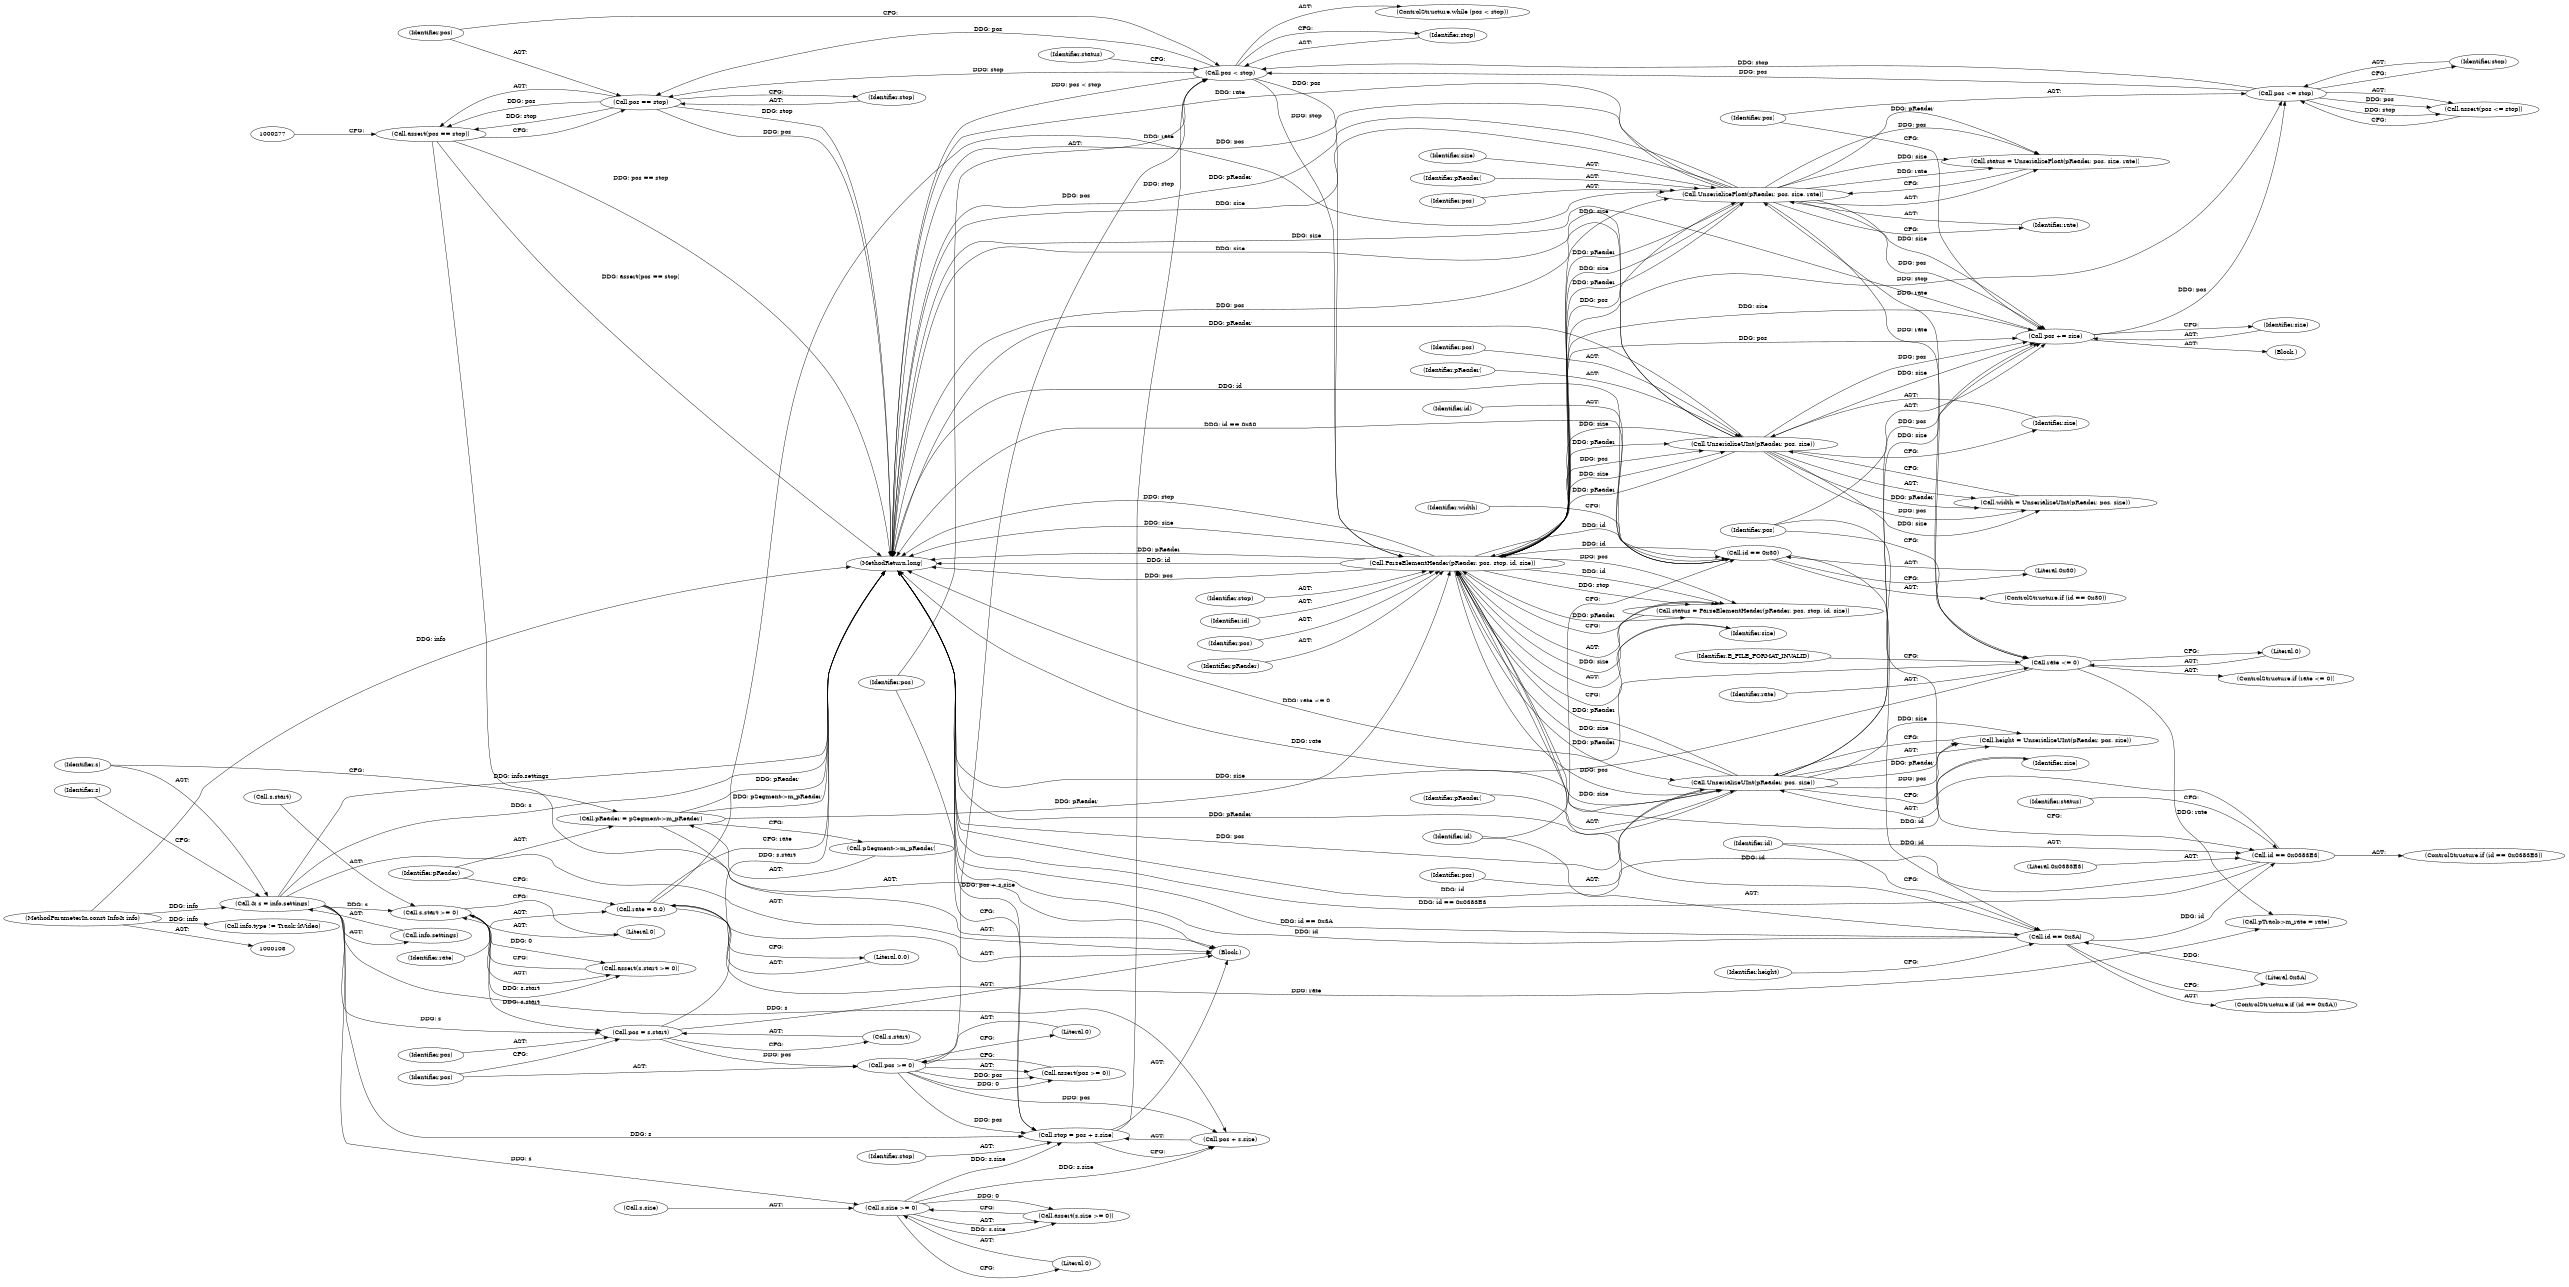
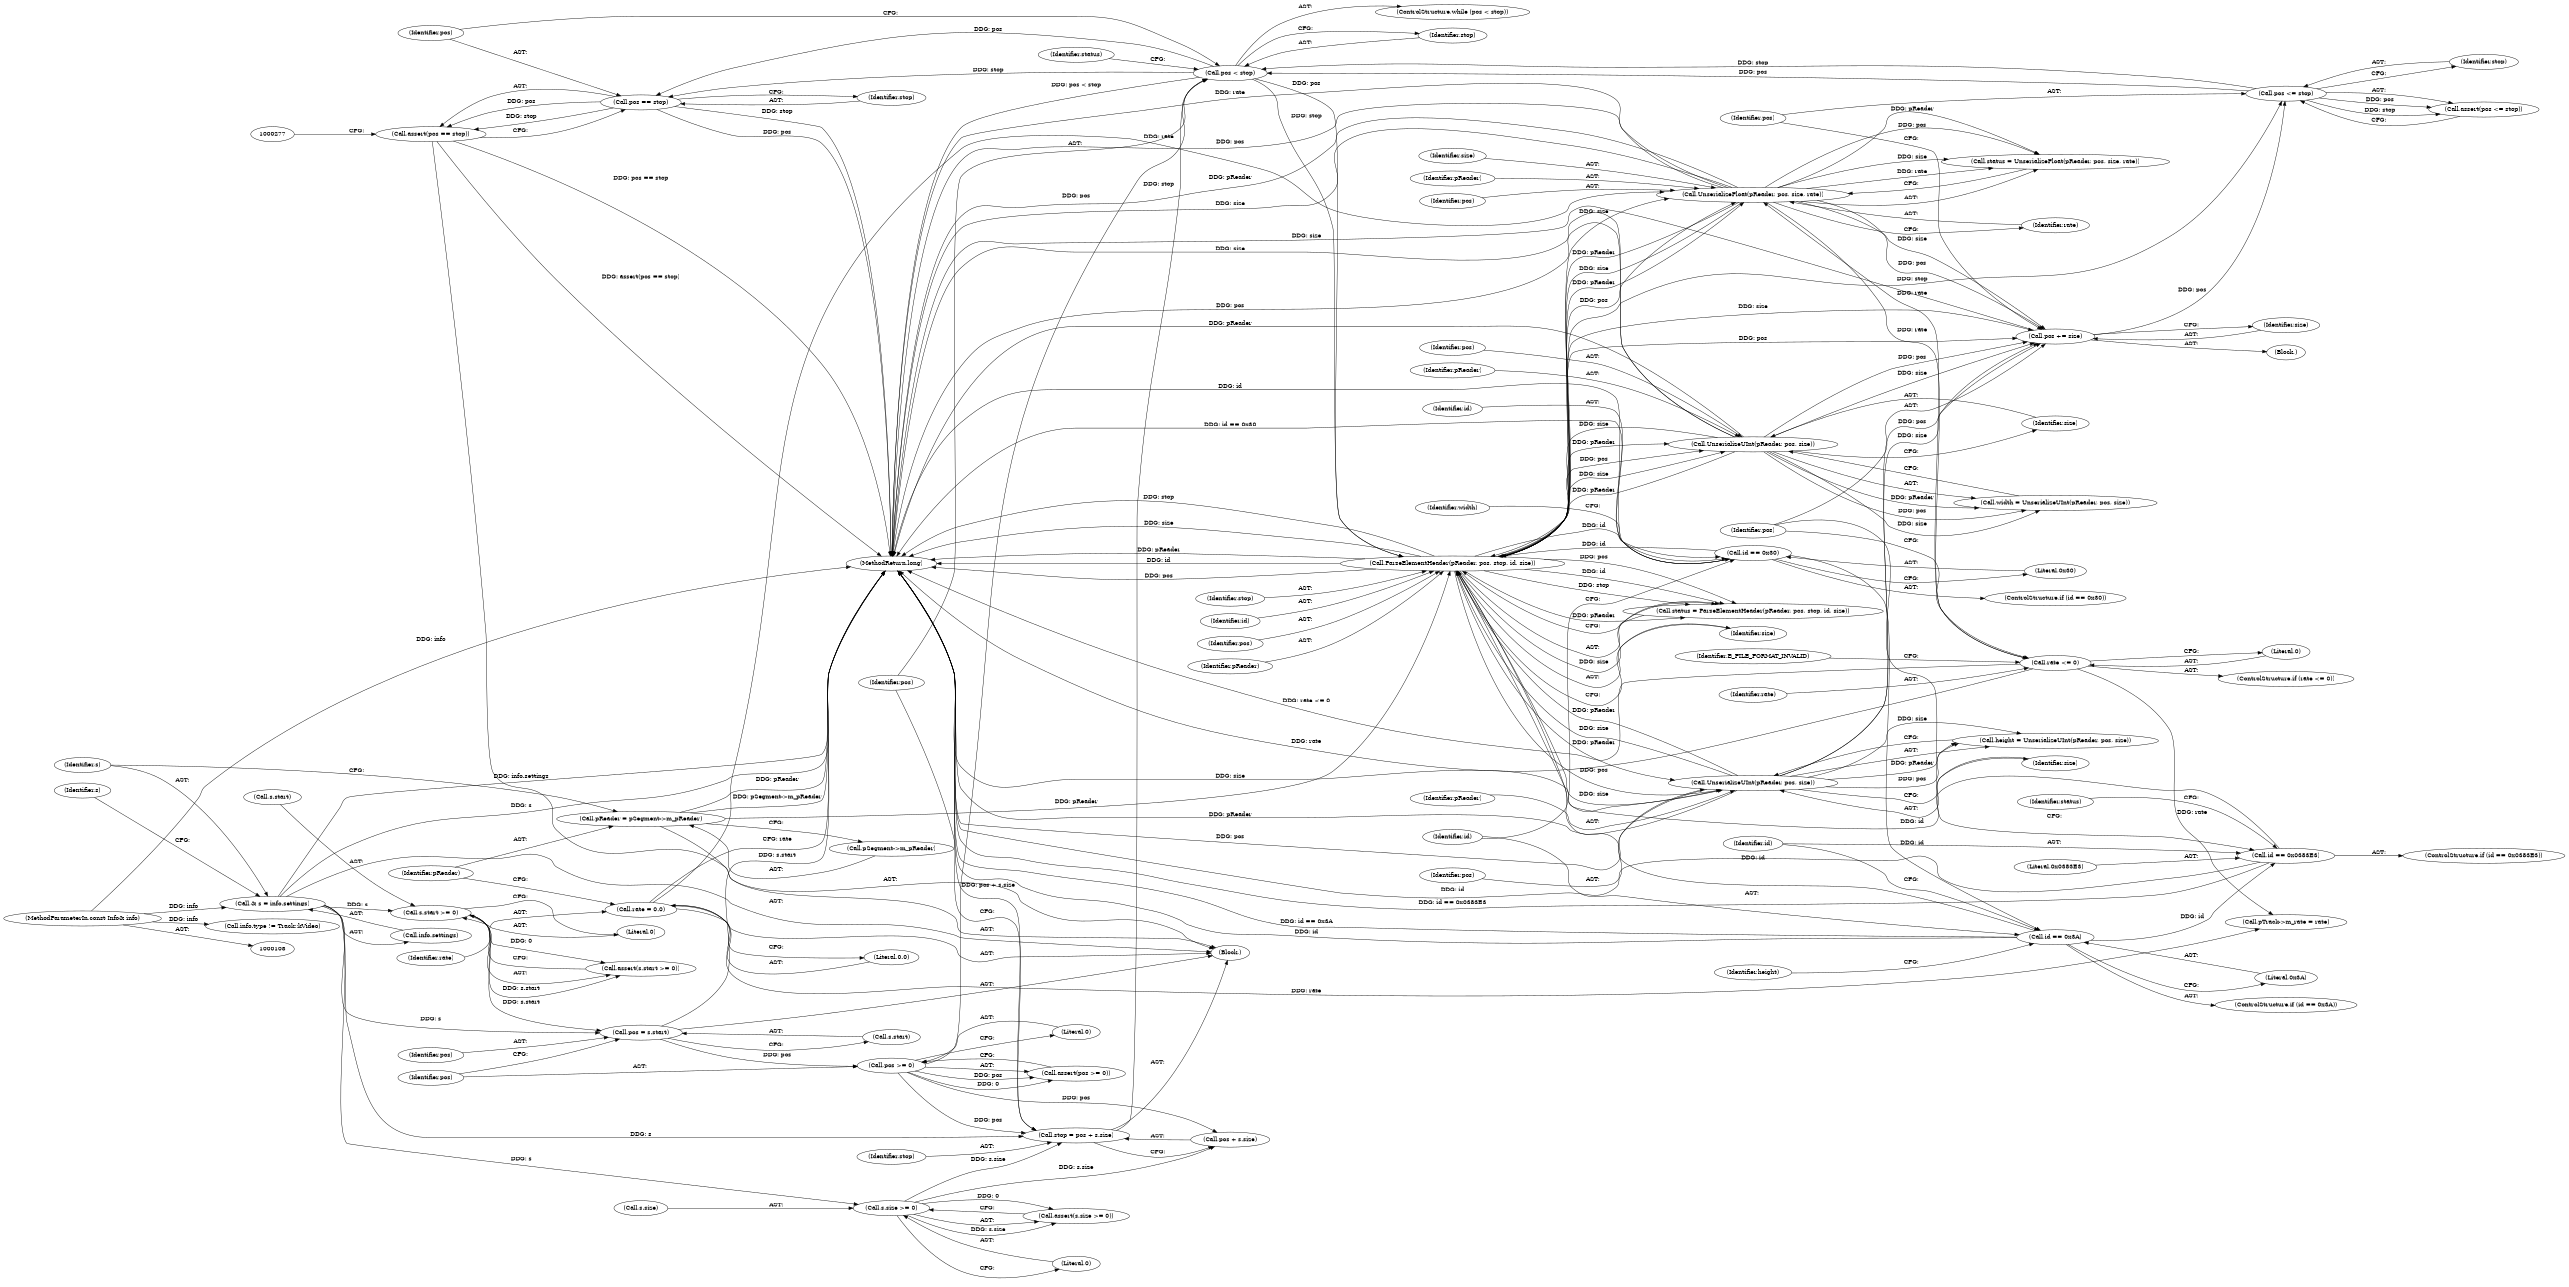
(2192, 955) -> (2192, 955)
(779, 1013) -> none
